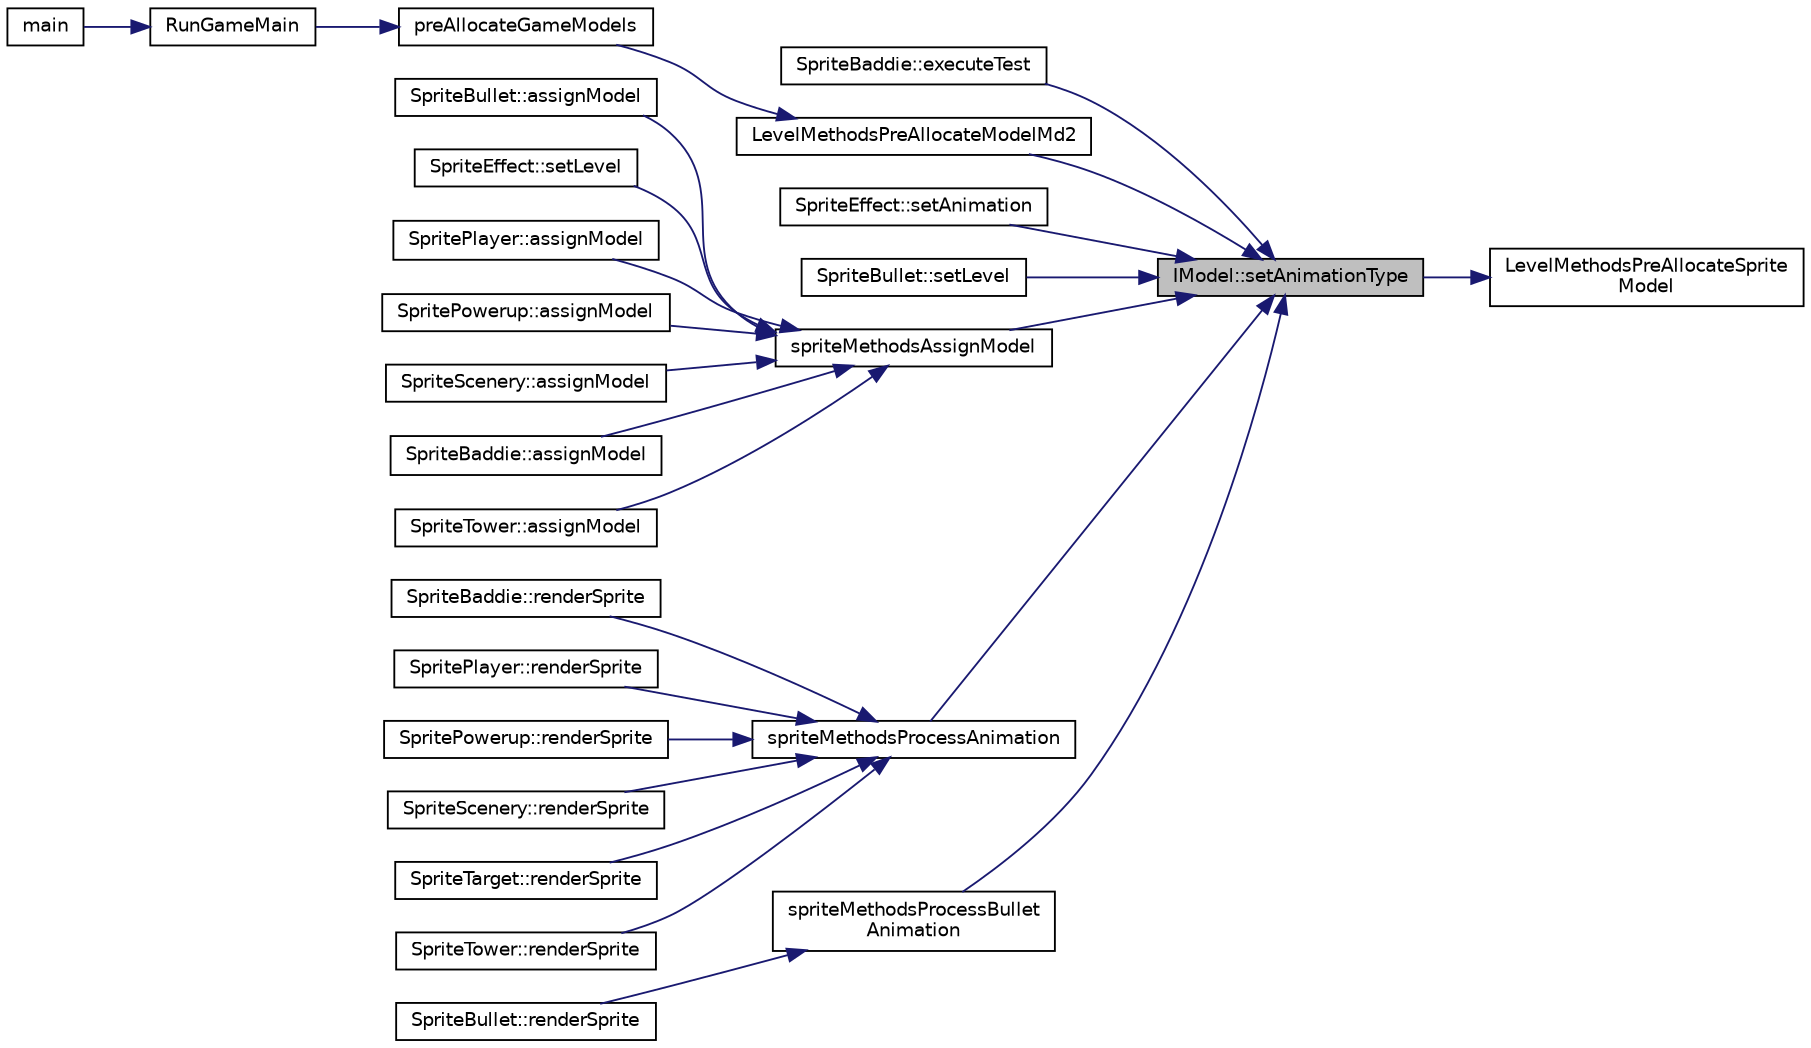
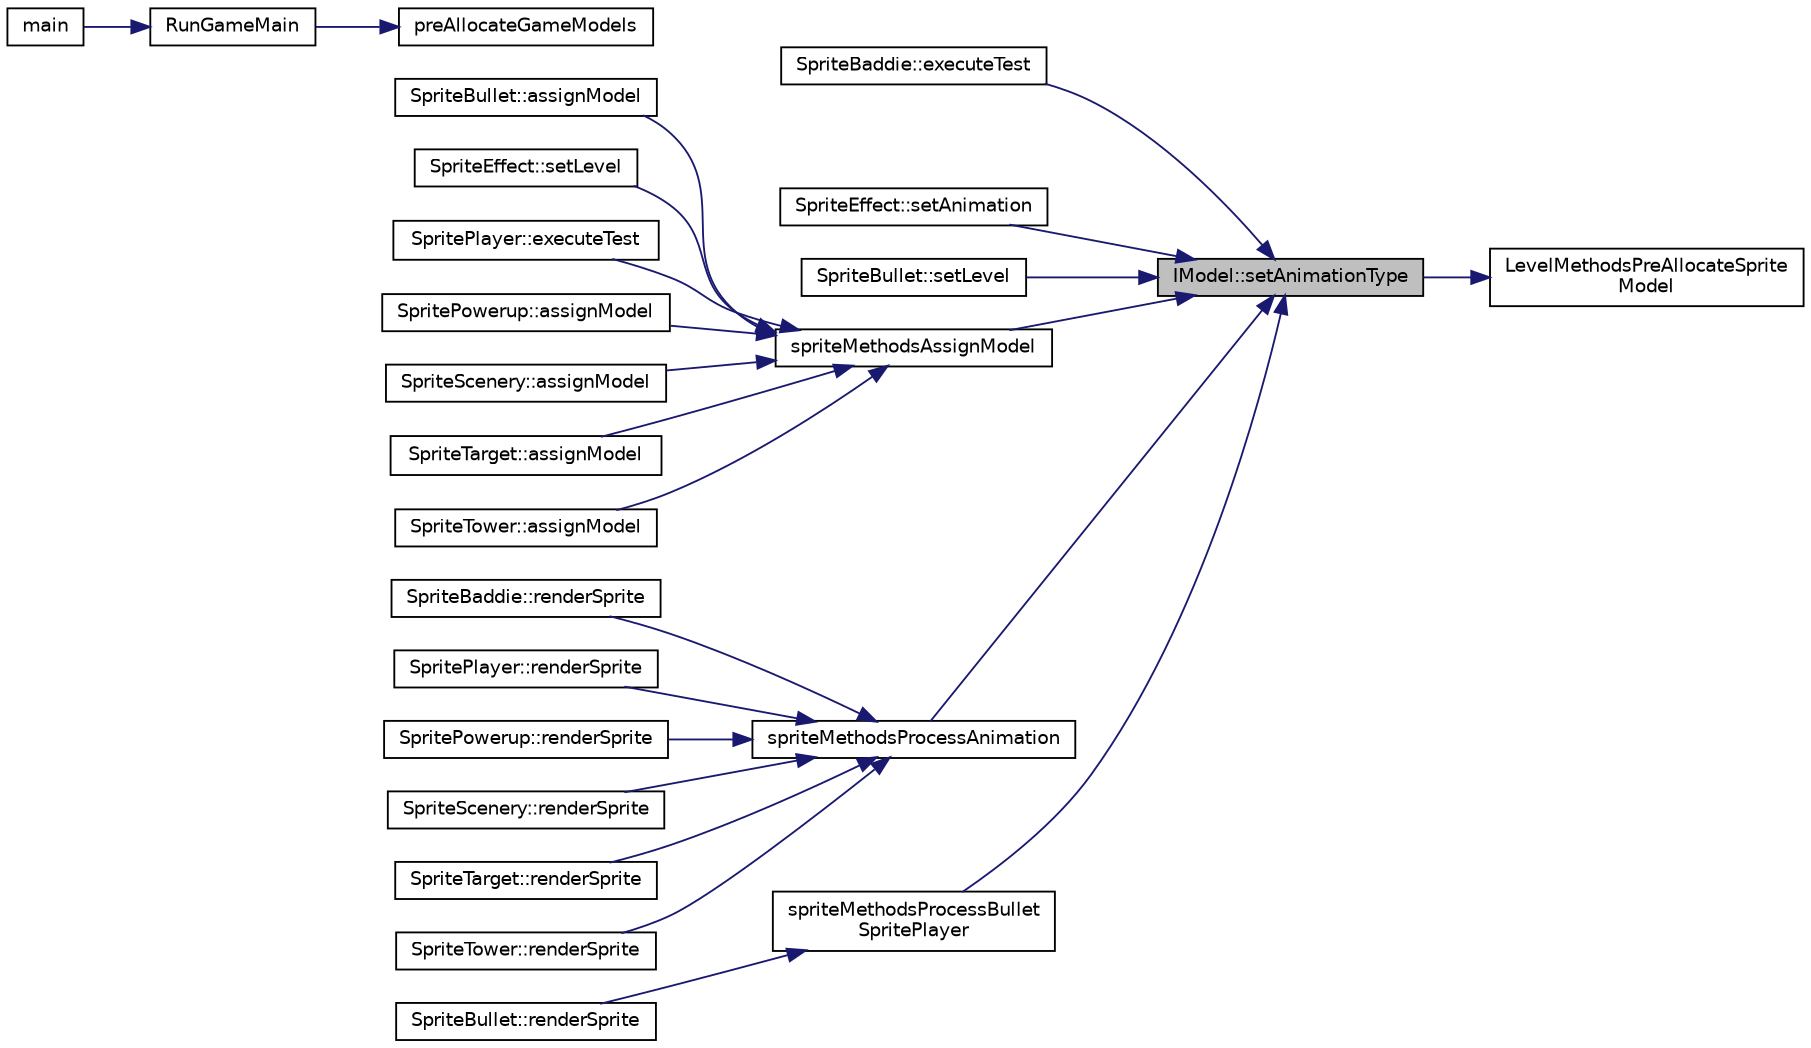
(914, 136) -> none
(526, 240) -> (526, 240)
(526, 456) -> (526, 456)
(914, 921) -> (914, 921)
